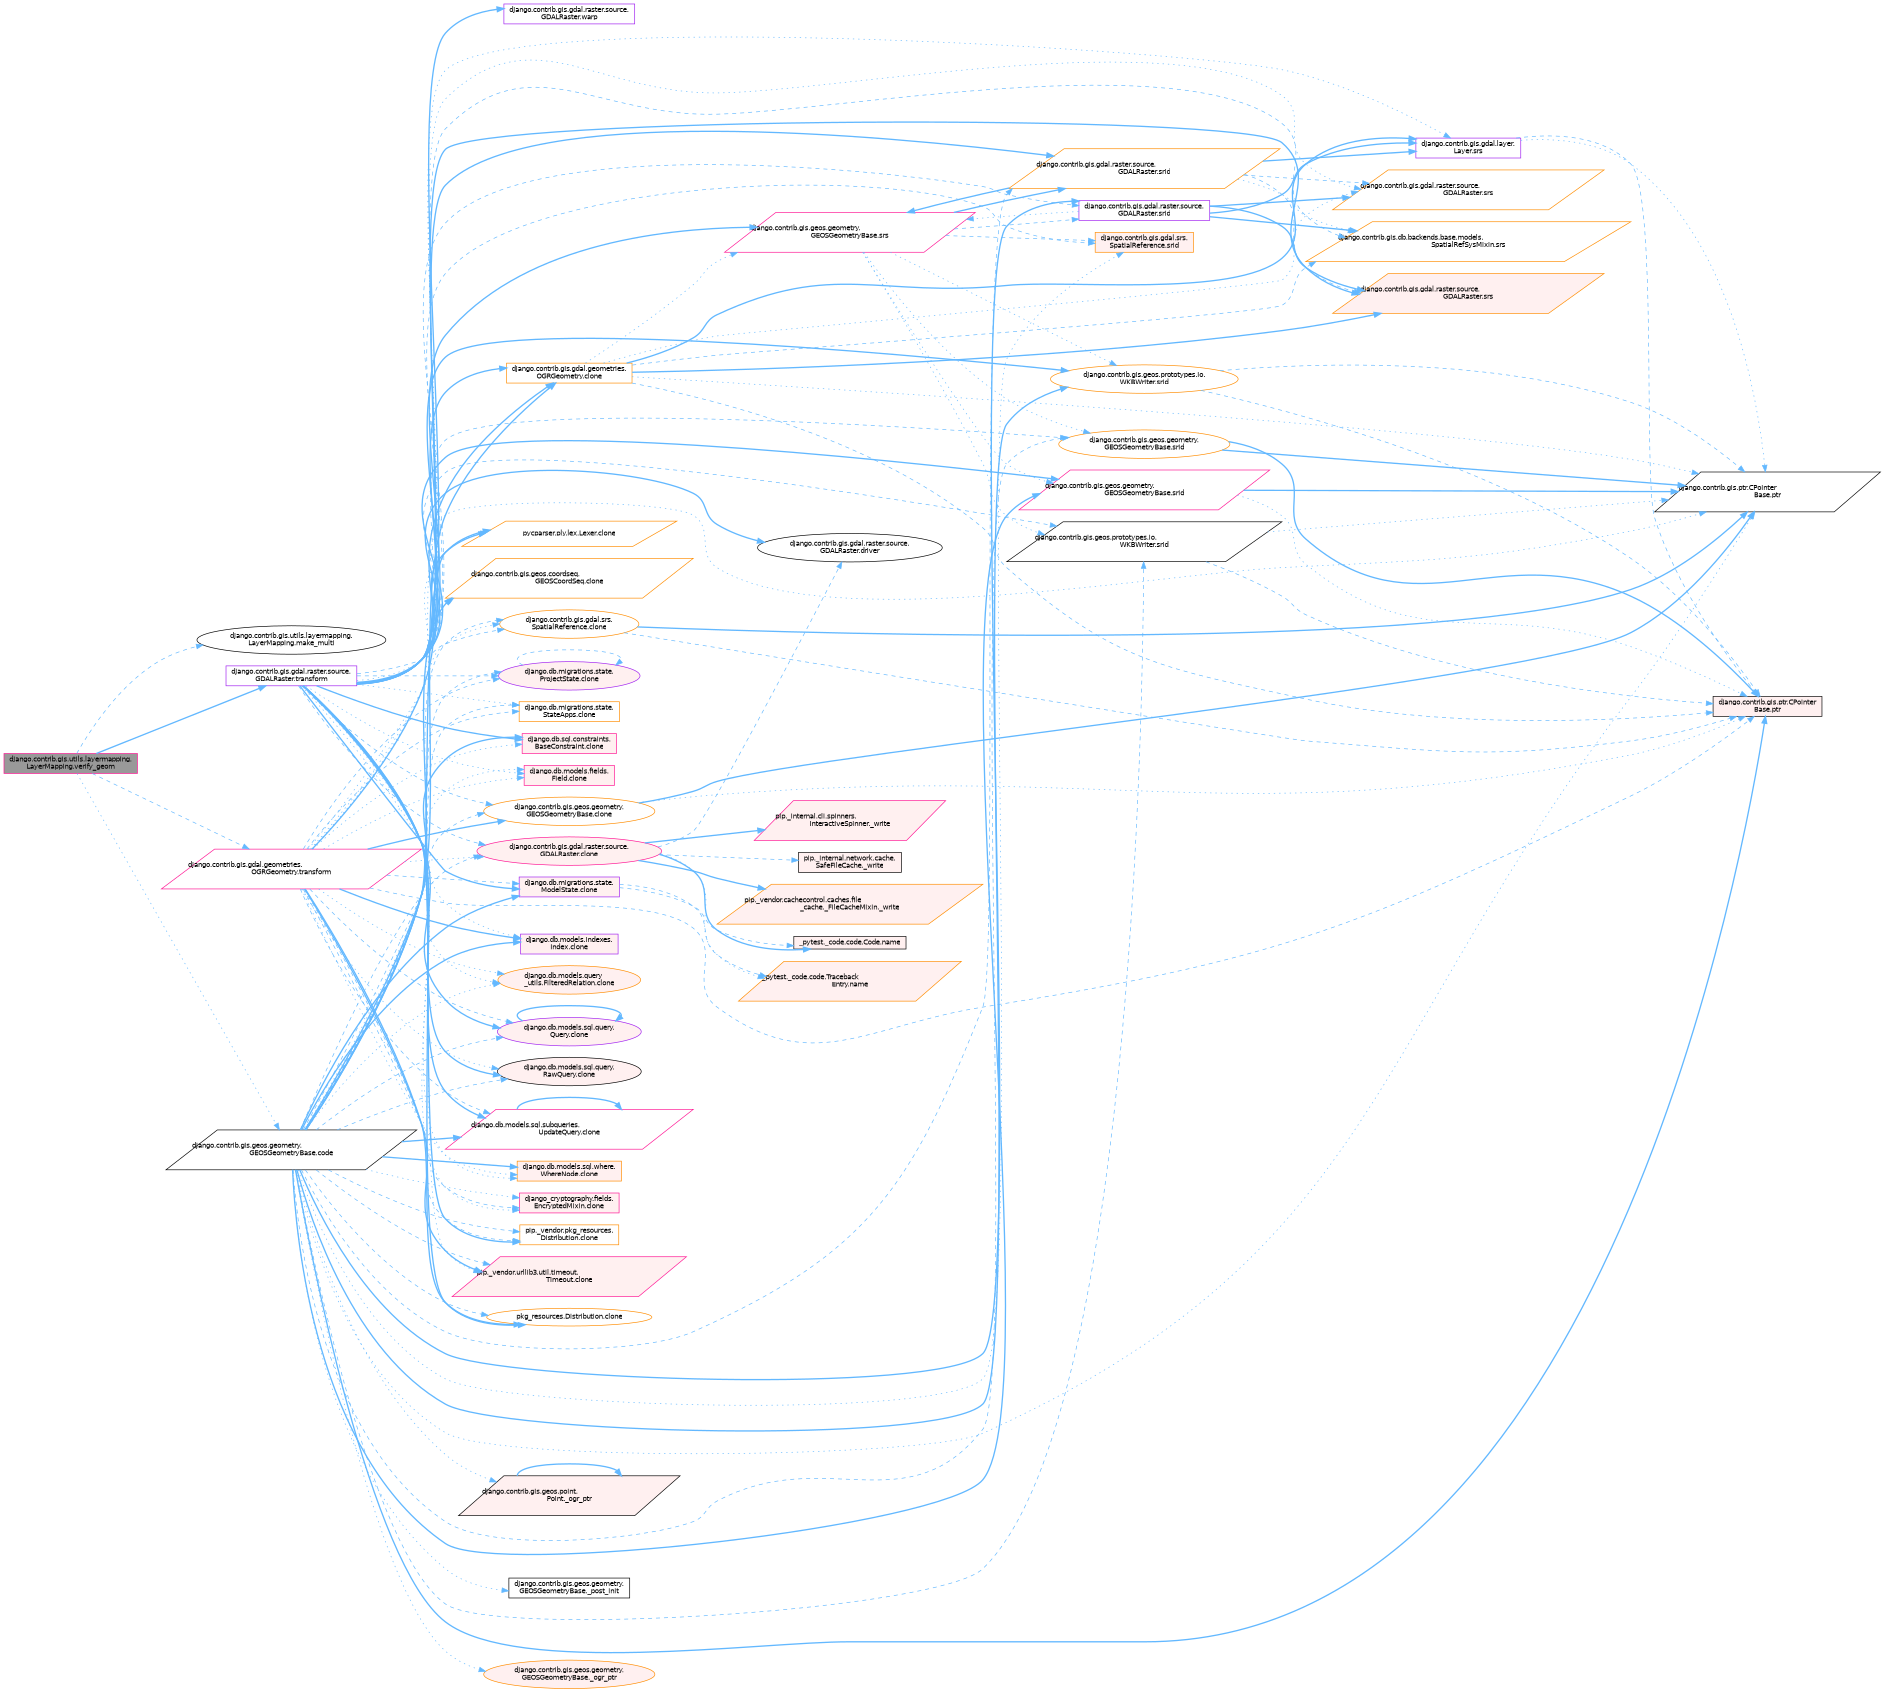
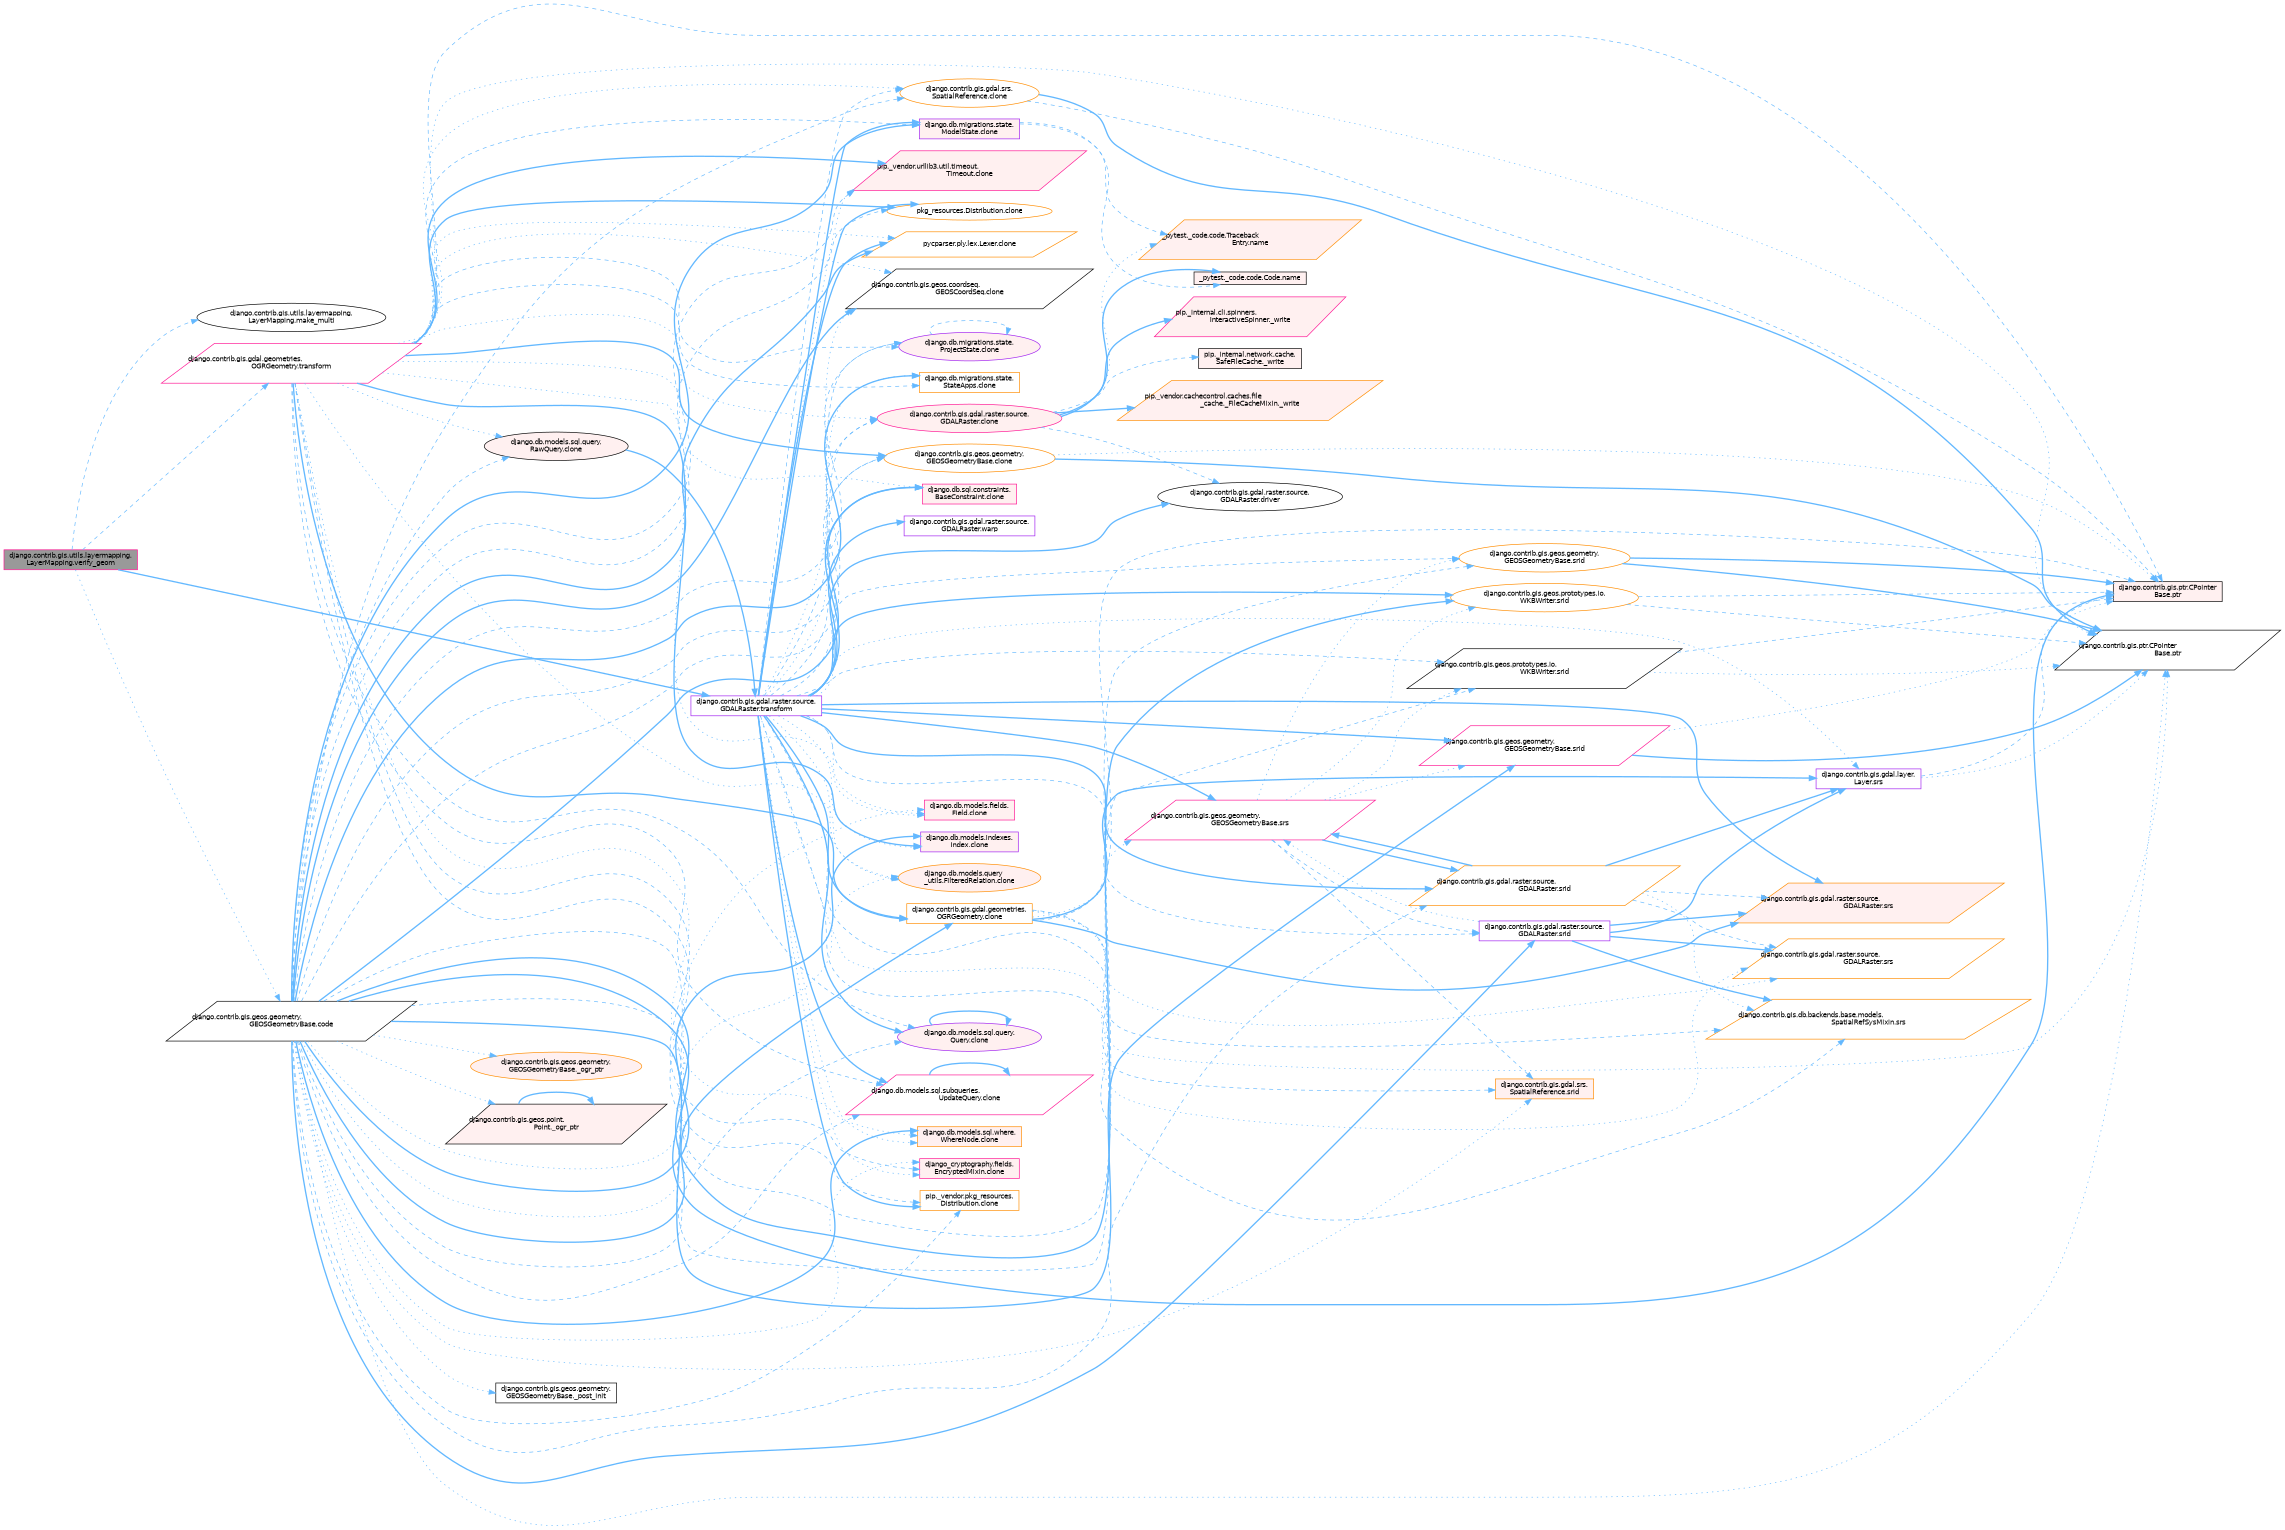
(569, 578) -> (969, 289)
(427, 877) -> (722, 550)
(418, 904) -> (600, 659)
(420, 1140) -> (538, 1300)
